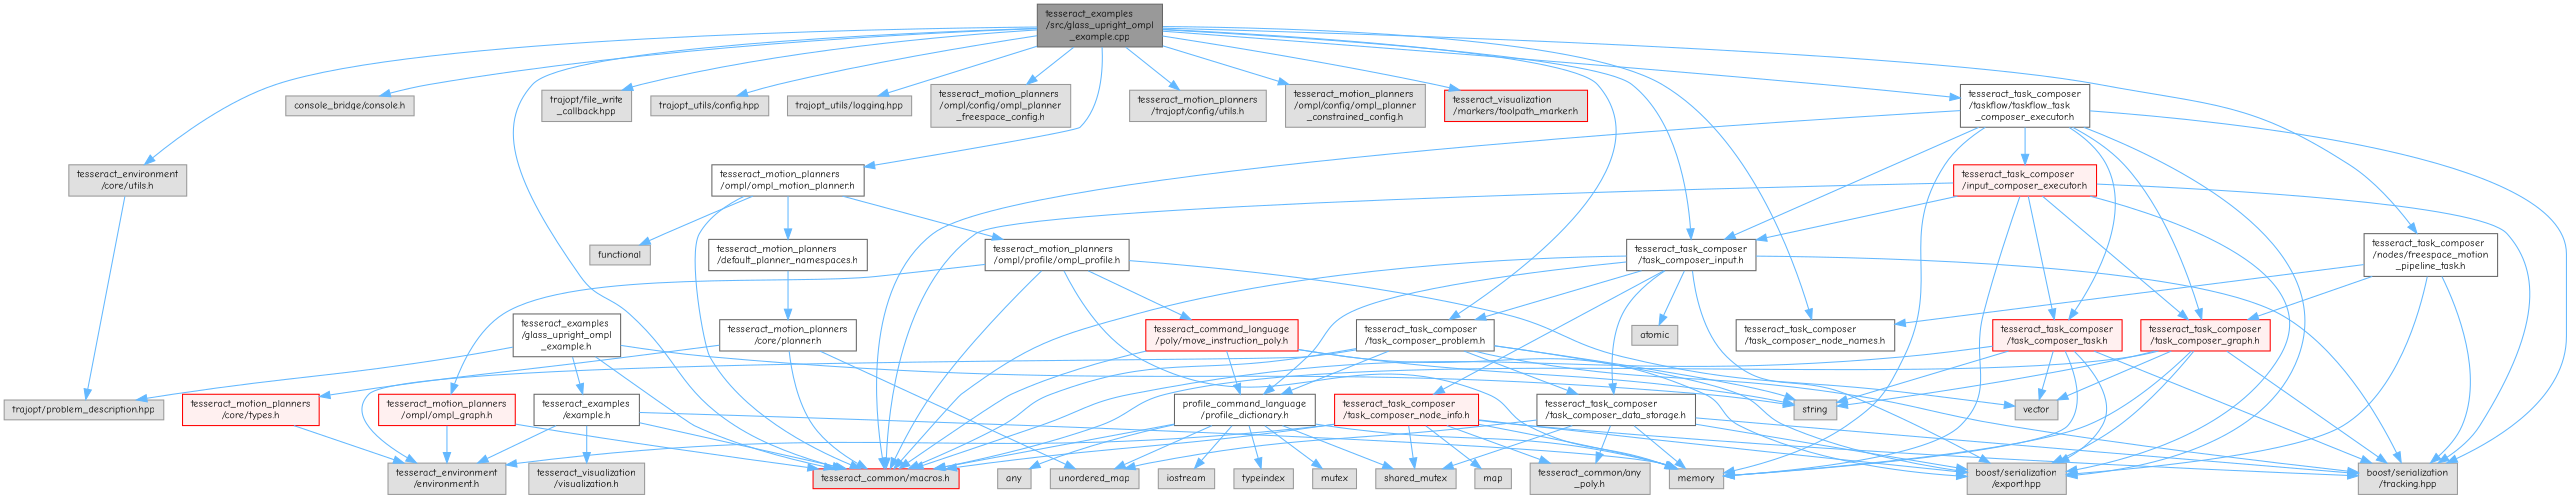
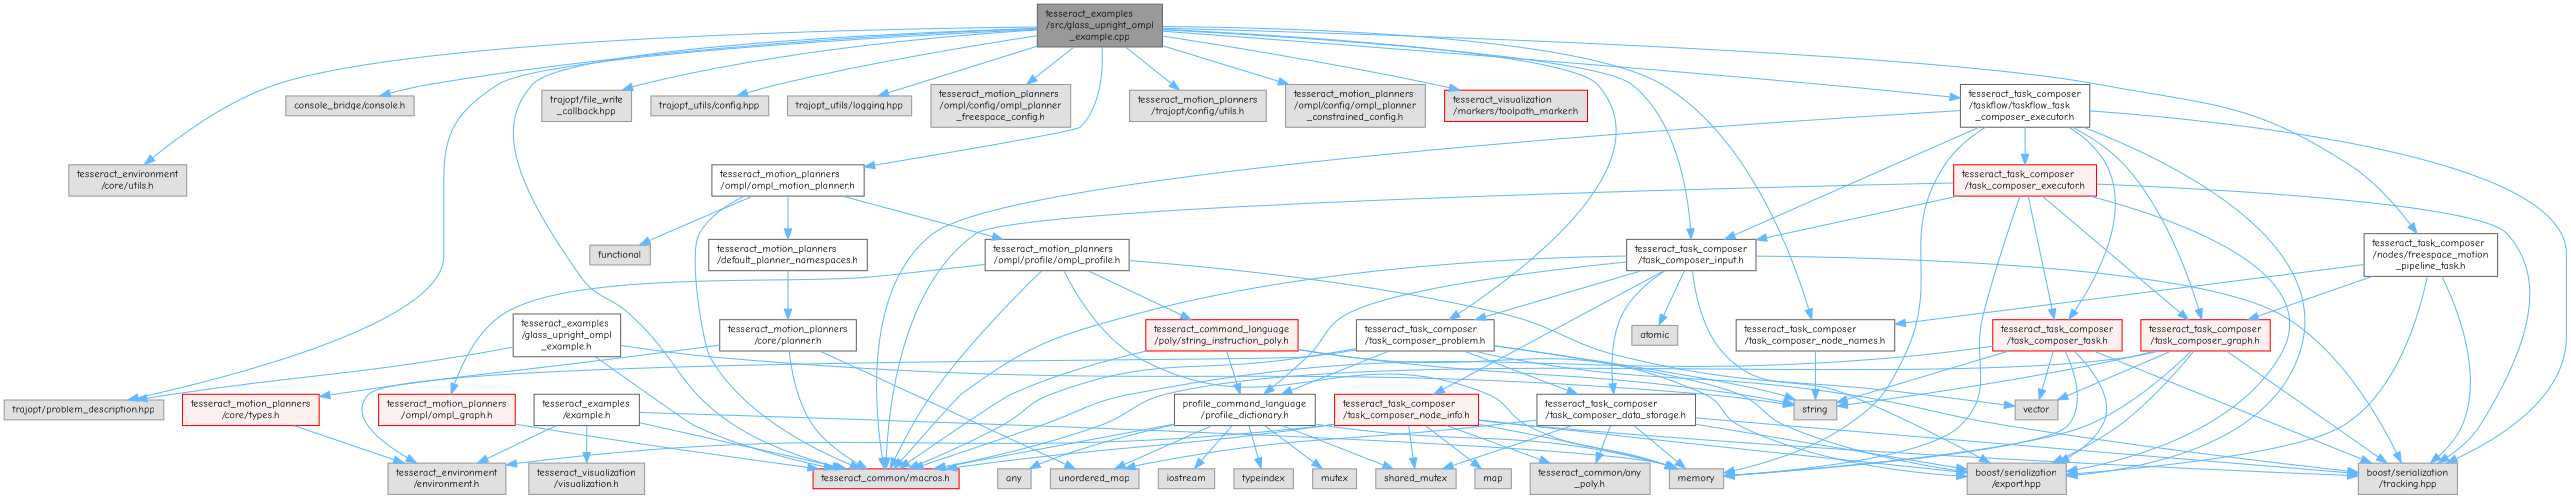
(2025, 180) -> (2025, 180)
(106, 293) -> (499, 84)
(1222, 335) -> (1222, 335)
none -> (1815, 376)
(578, 377) -> none
(447, 439) -> none
